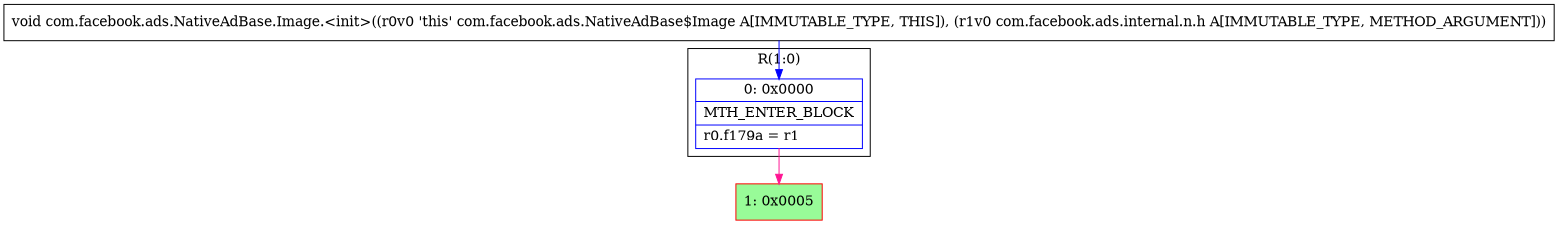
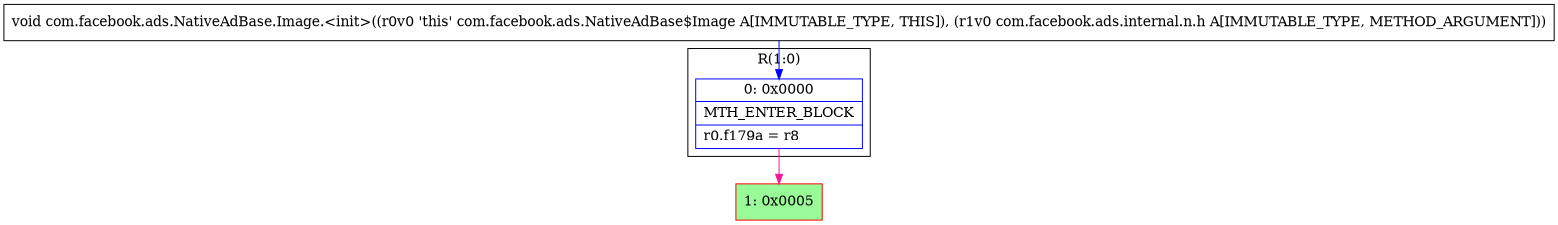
(752, 136) -> (752, 136)
